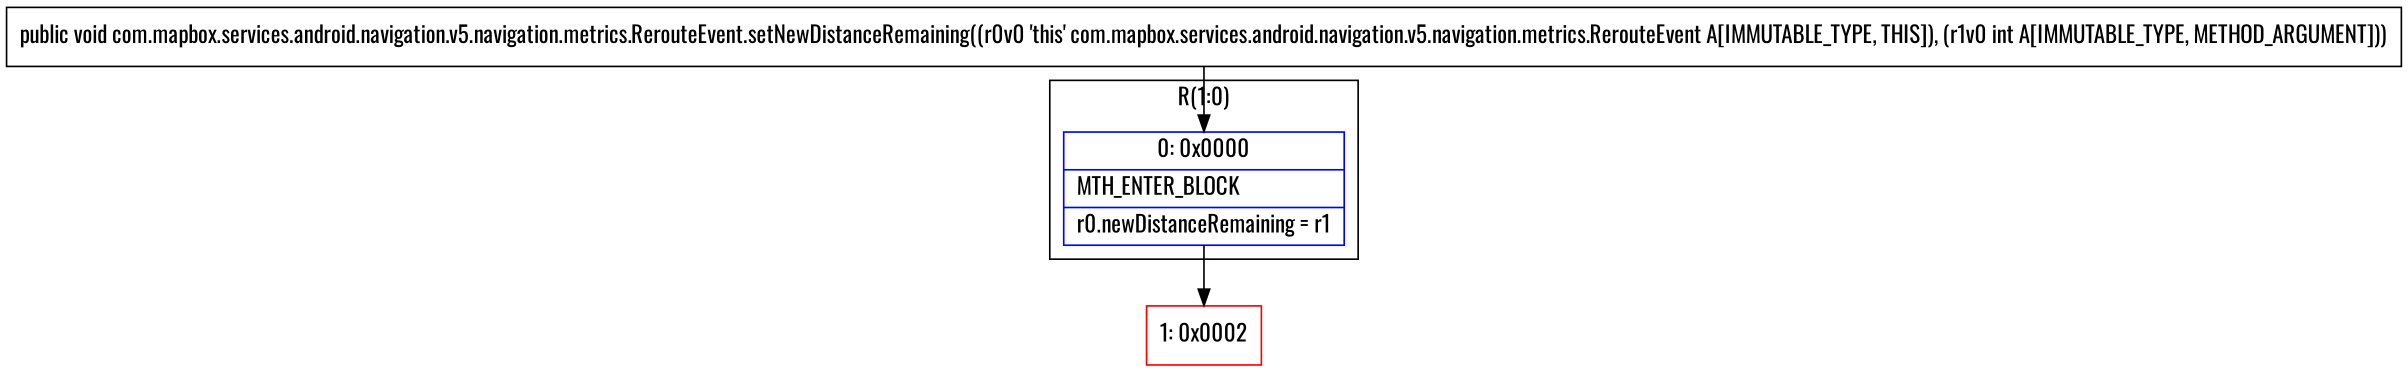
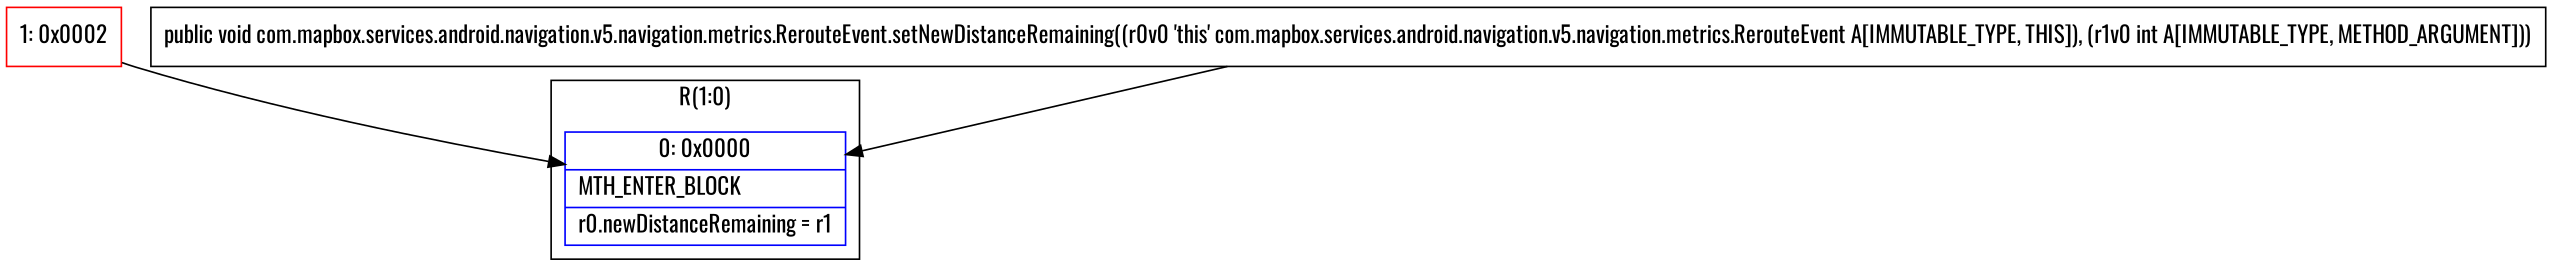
(1204, 269) -> (334, 118)
